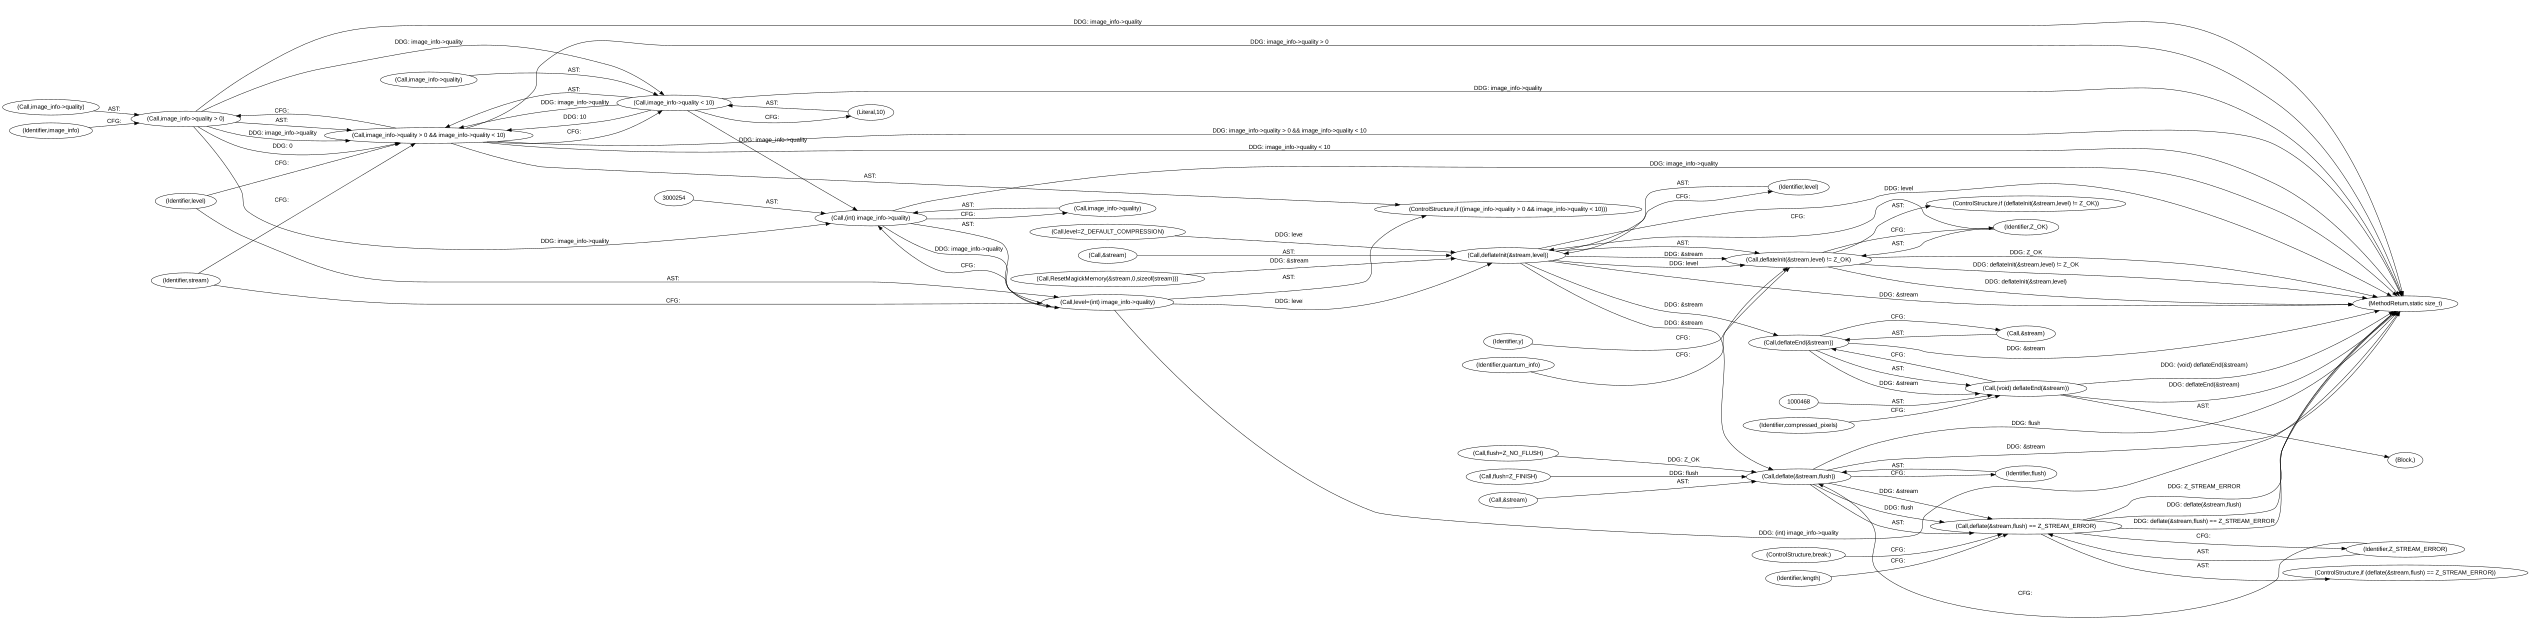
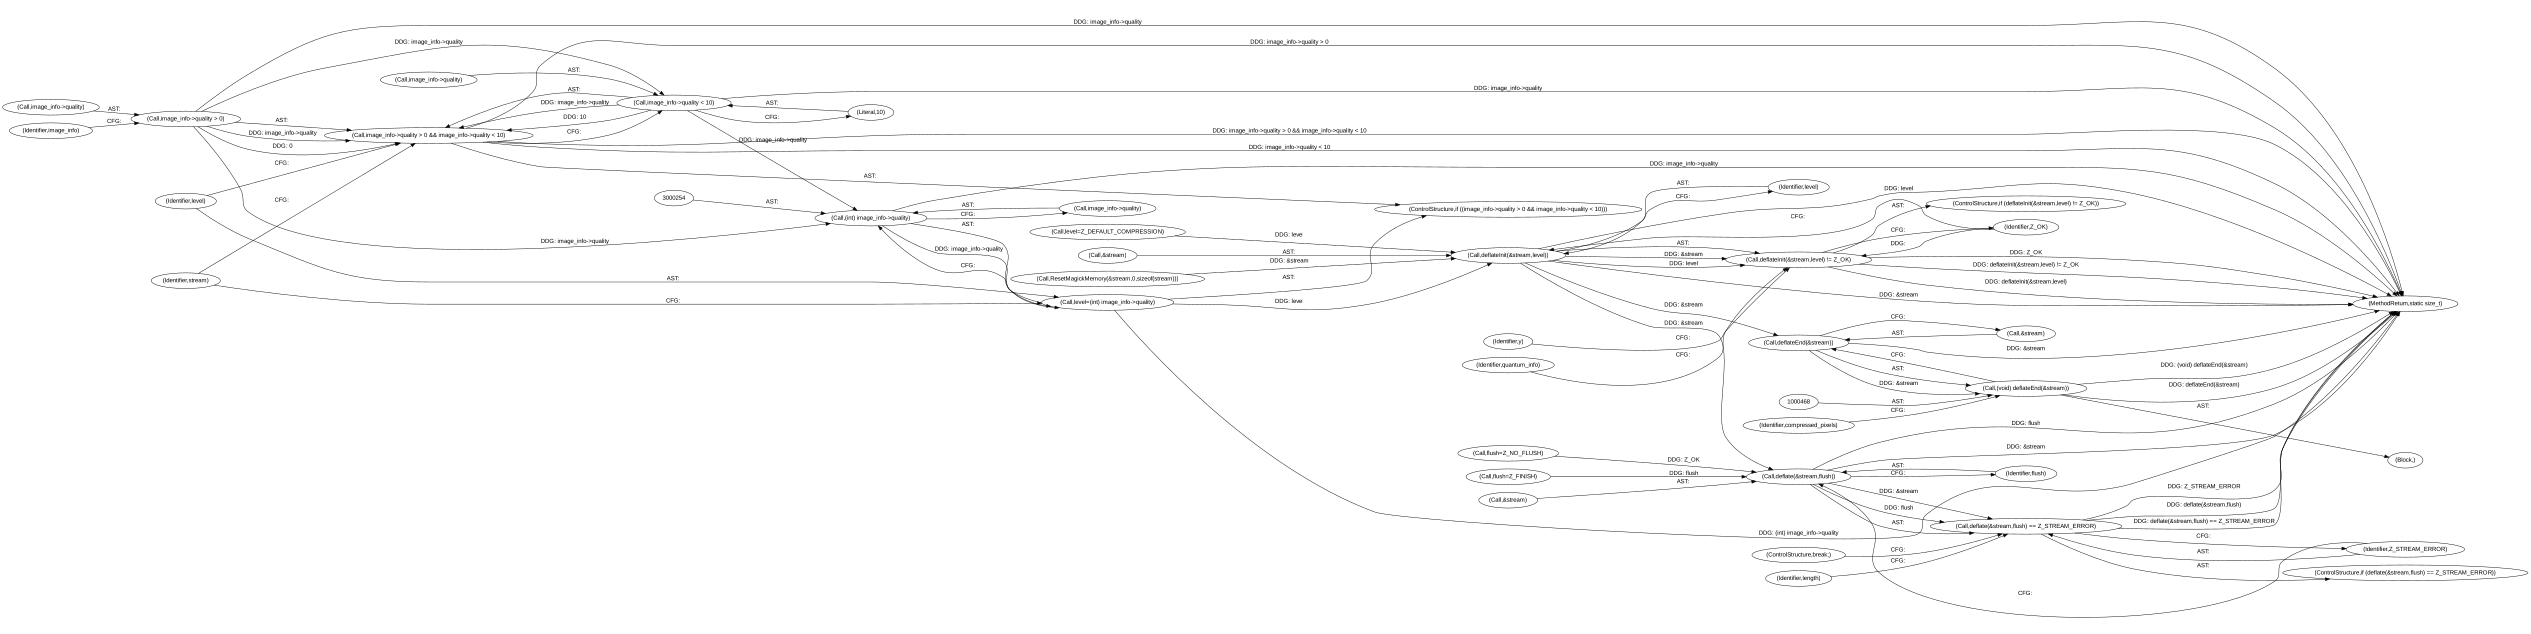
(319, 116) -> none
(1899, 244) -> (1899, 244)
